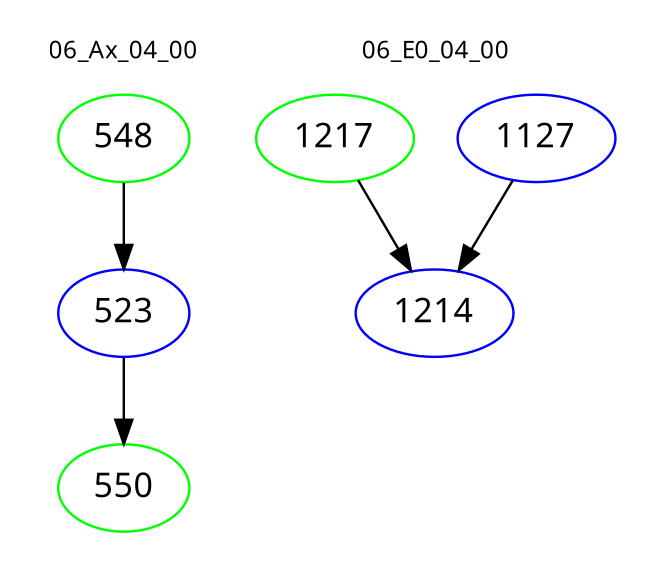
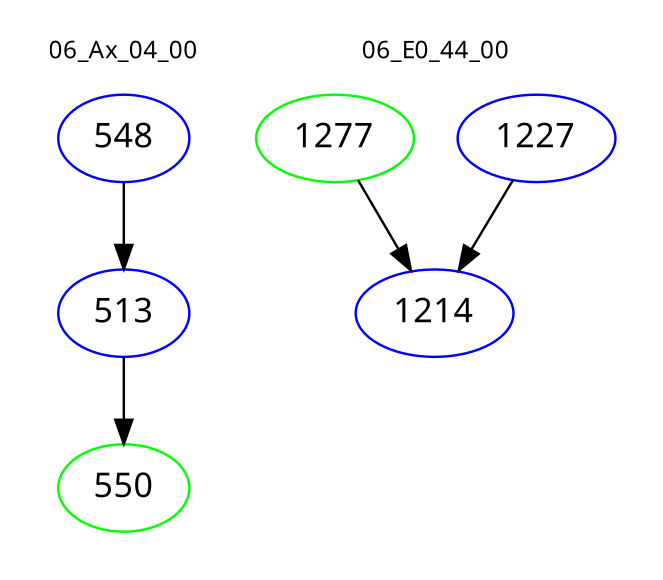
(436, 52) -> (436, 52)
(124, 138) -> (124, 138)
(335, 138) -> (335, 138)
(537, 138) -> (537, 138)
(124, 313) -> (124, 313)
